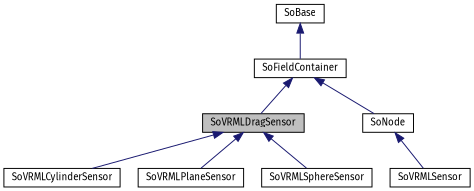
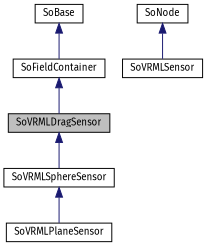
(348, 98) -> none
(218, 153) -> (59, 210)
(62, 178) -> none
